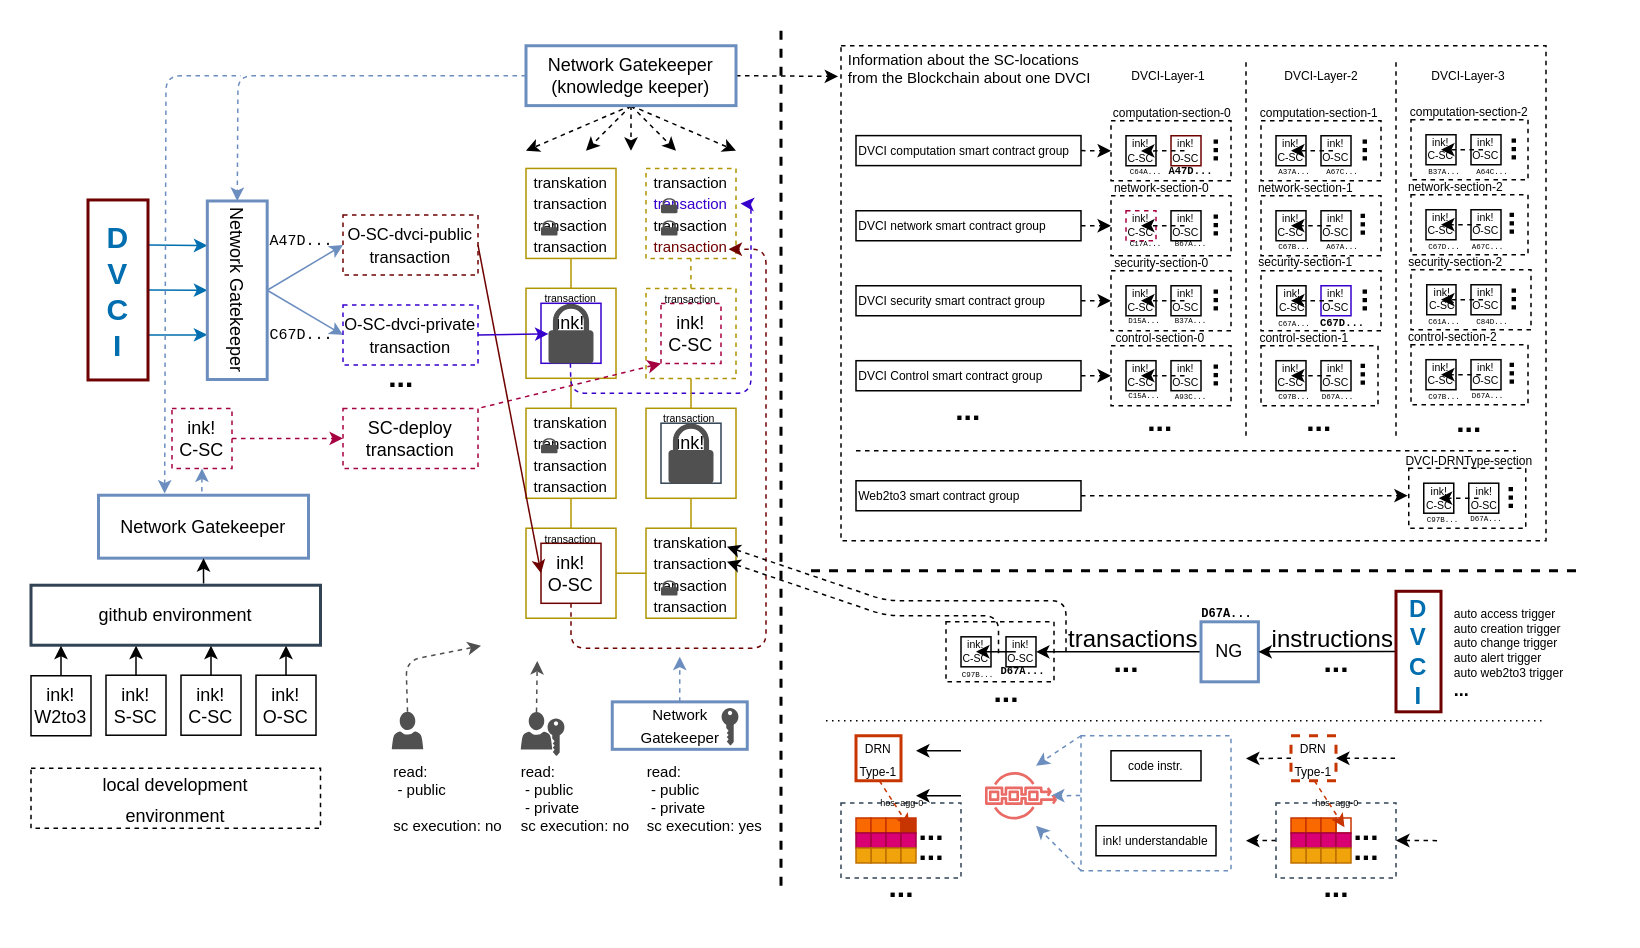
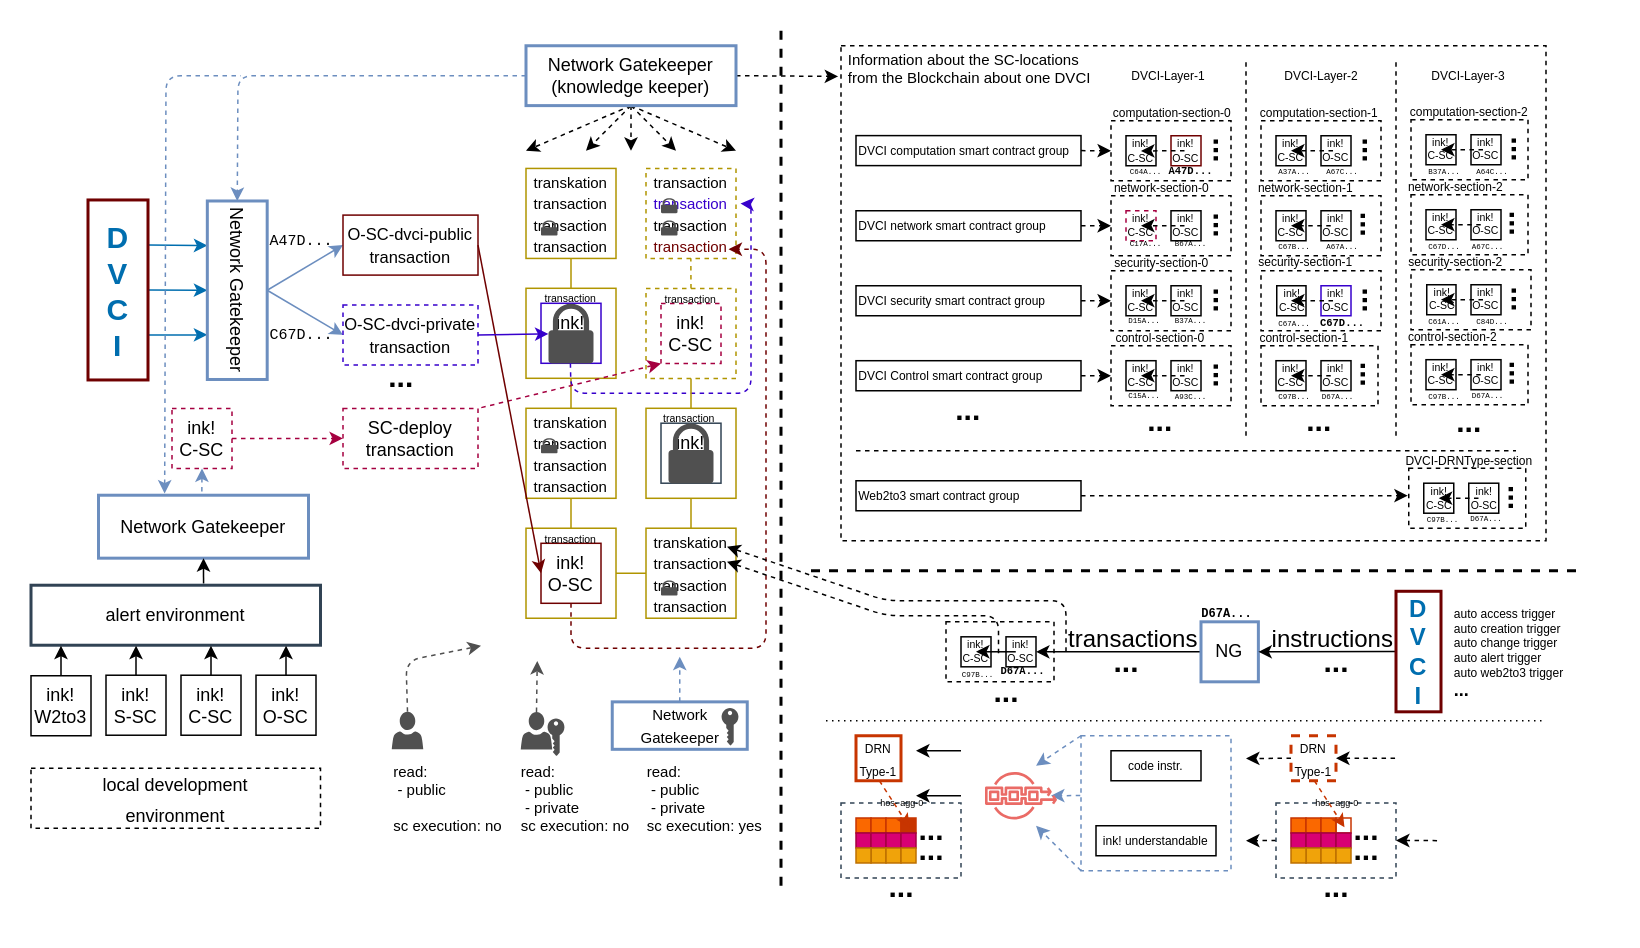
(410, 245) -> (410, 245)
(176, 616) -> (176, 616)
